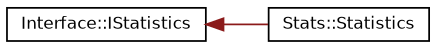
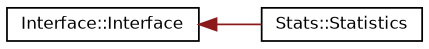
(106, 24) -> (103, 24)
